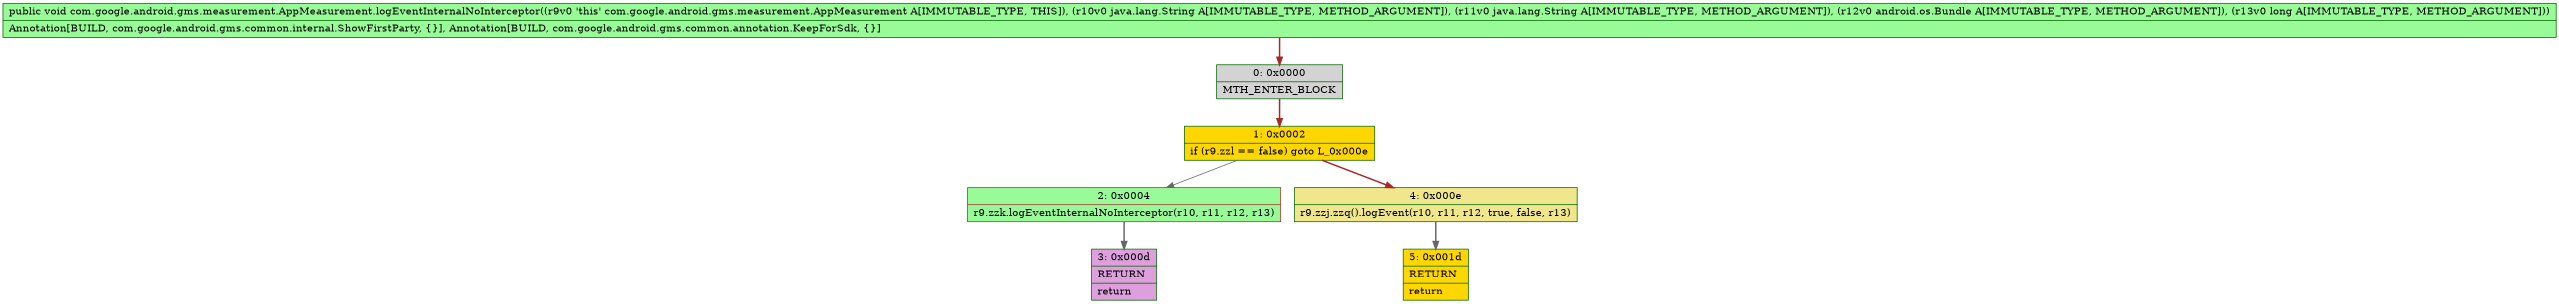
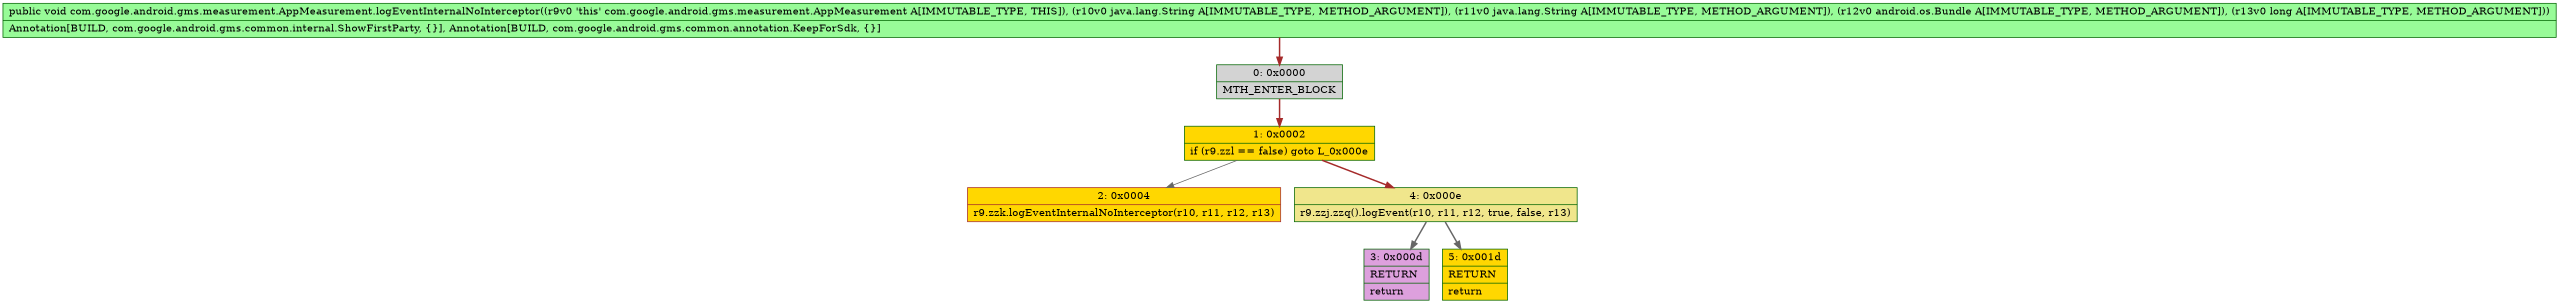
(1124, 205) -> (1124, 205)
(1124, 232) -> (1420, 232)
